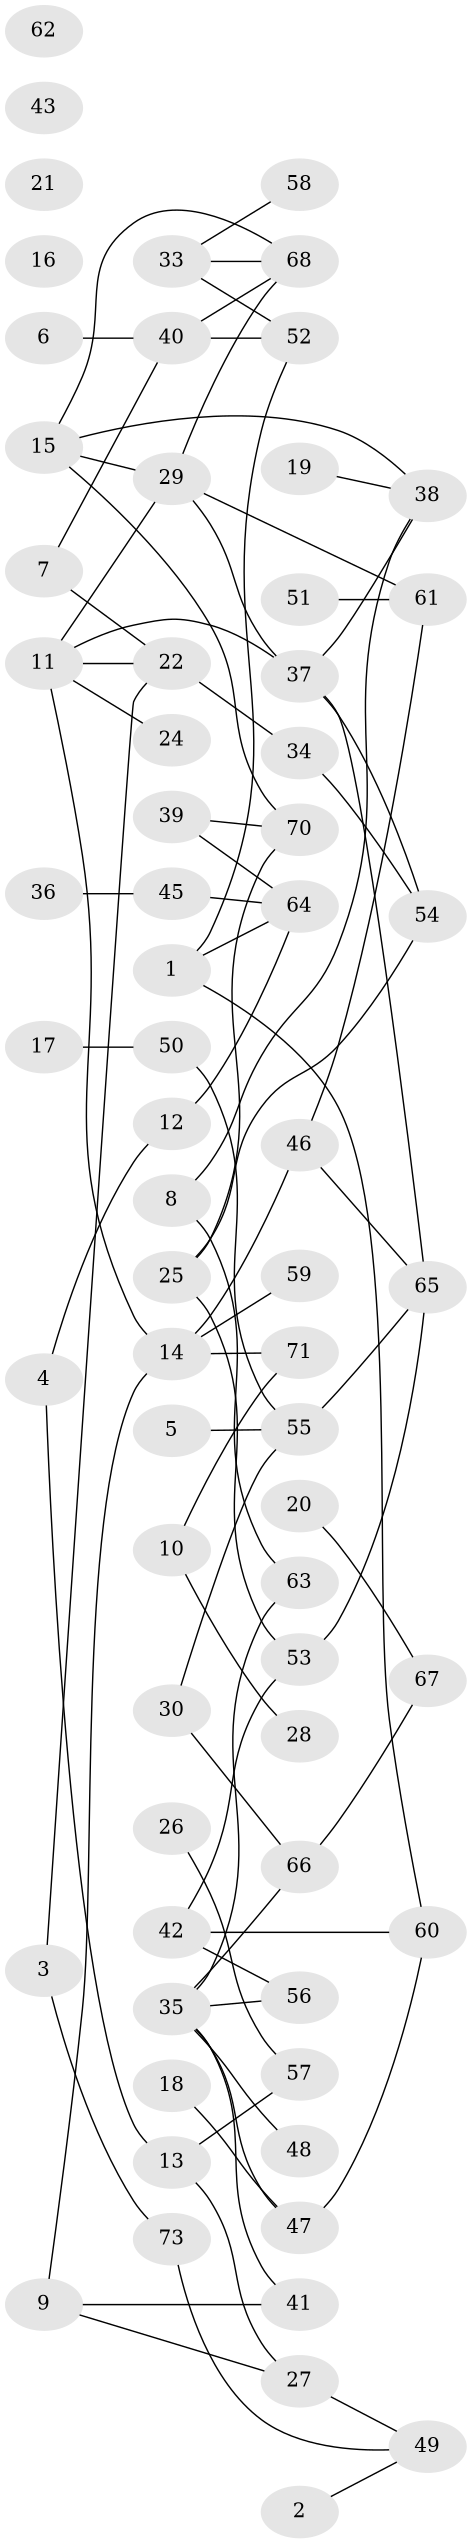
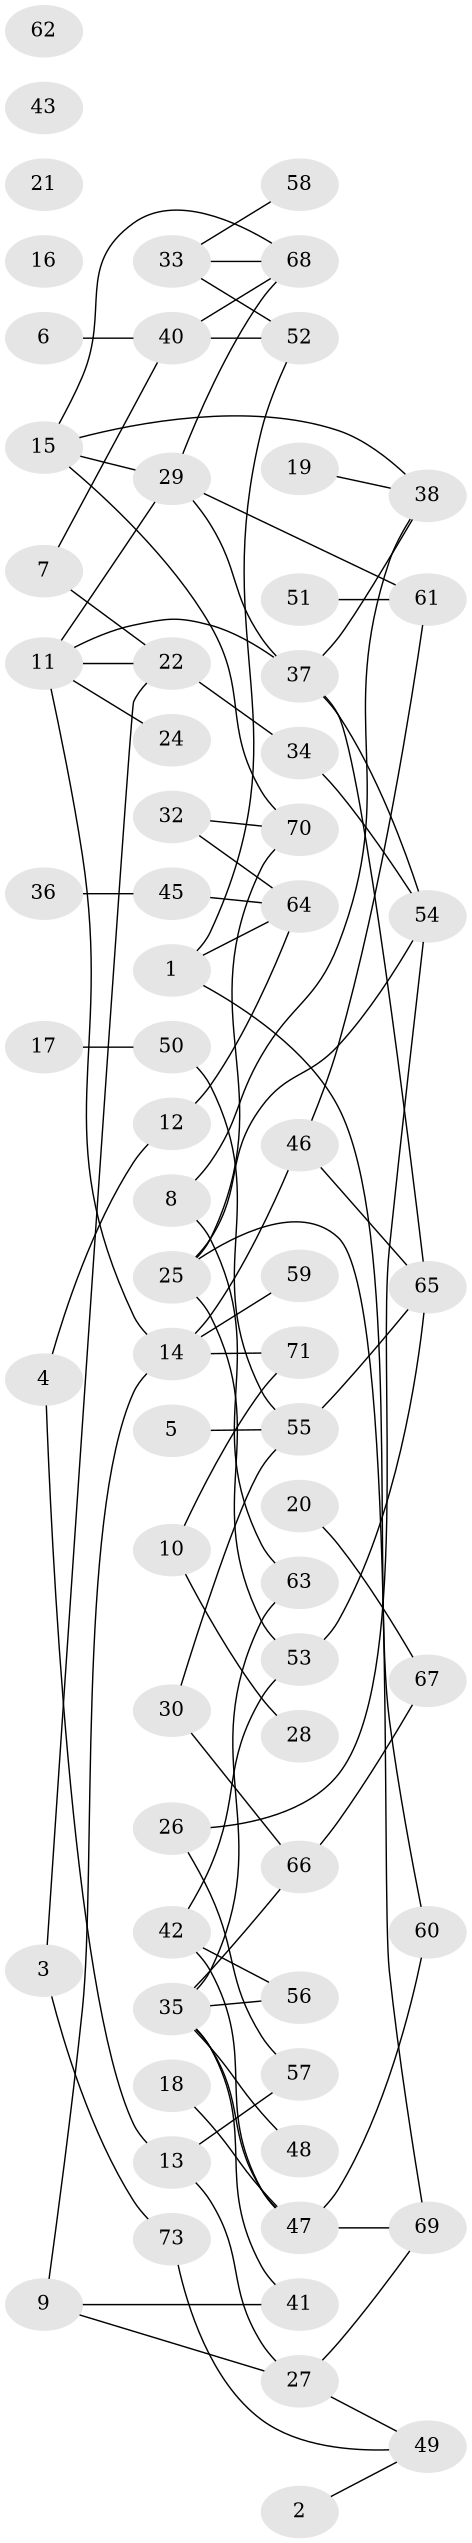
(172, 817) -> (172, 817)
none -> (387, 1309)
(300, 1932) -> (235, 2060)
none -> (428, 2228)
